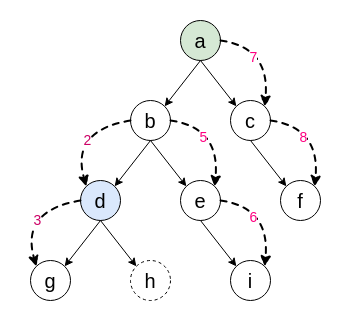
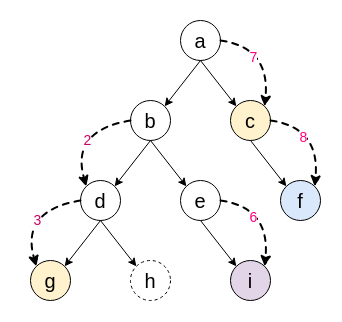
(201, 41) -> (201, 41)
(251, 121) -> (251, 121)
(207, 138) -> none
(101, 201) -> (101, 201)
(301, 201) -> (301, 201)
(51, 281) -> (51, 281)
(251, 281) -> (251, 281)
